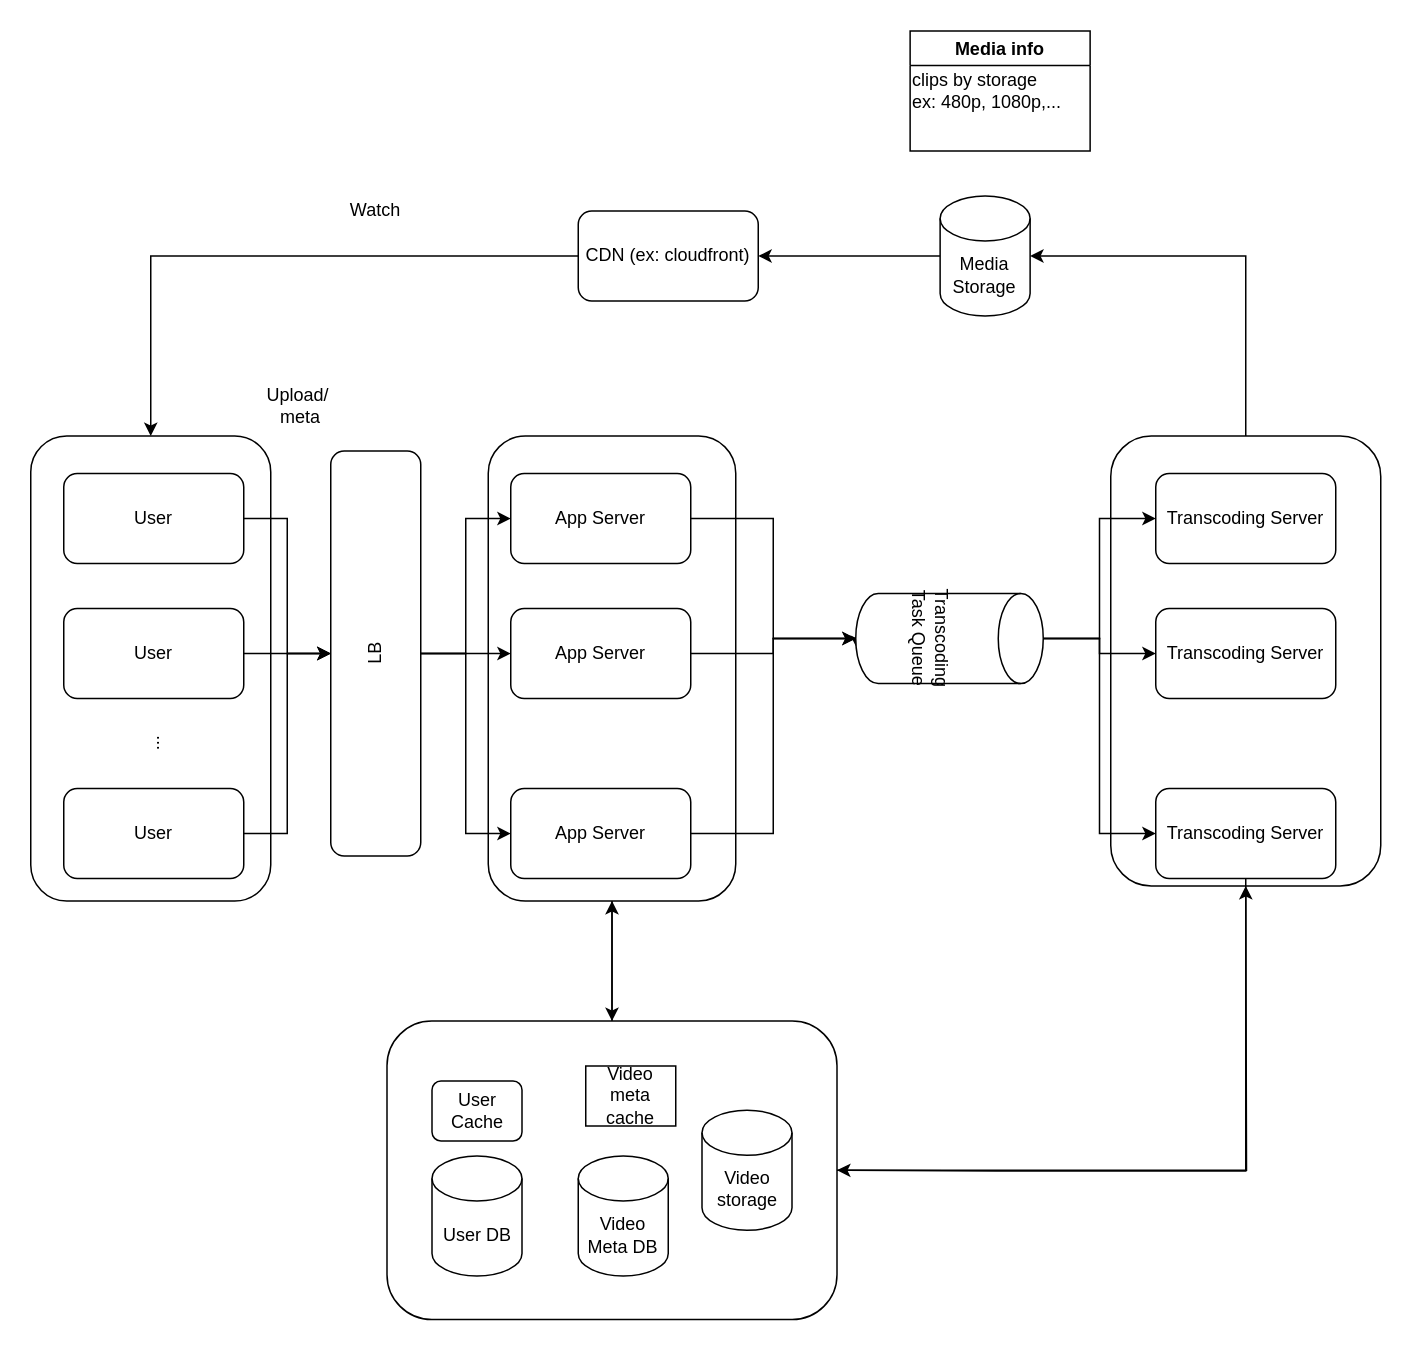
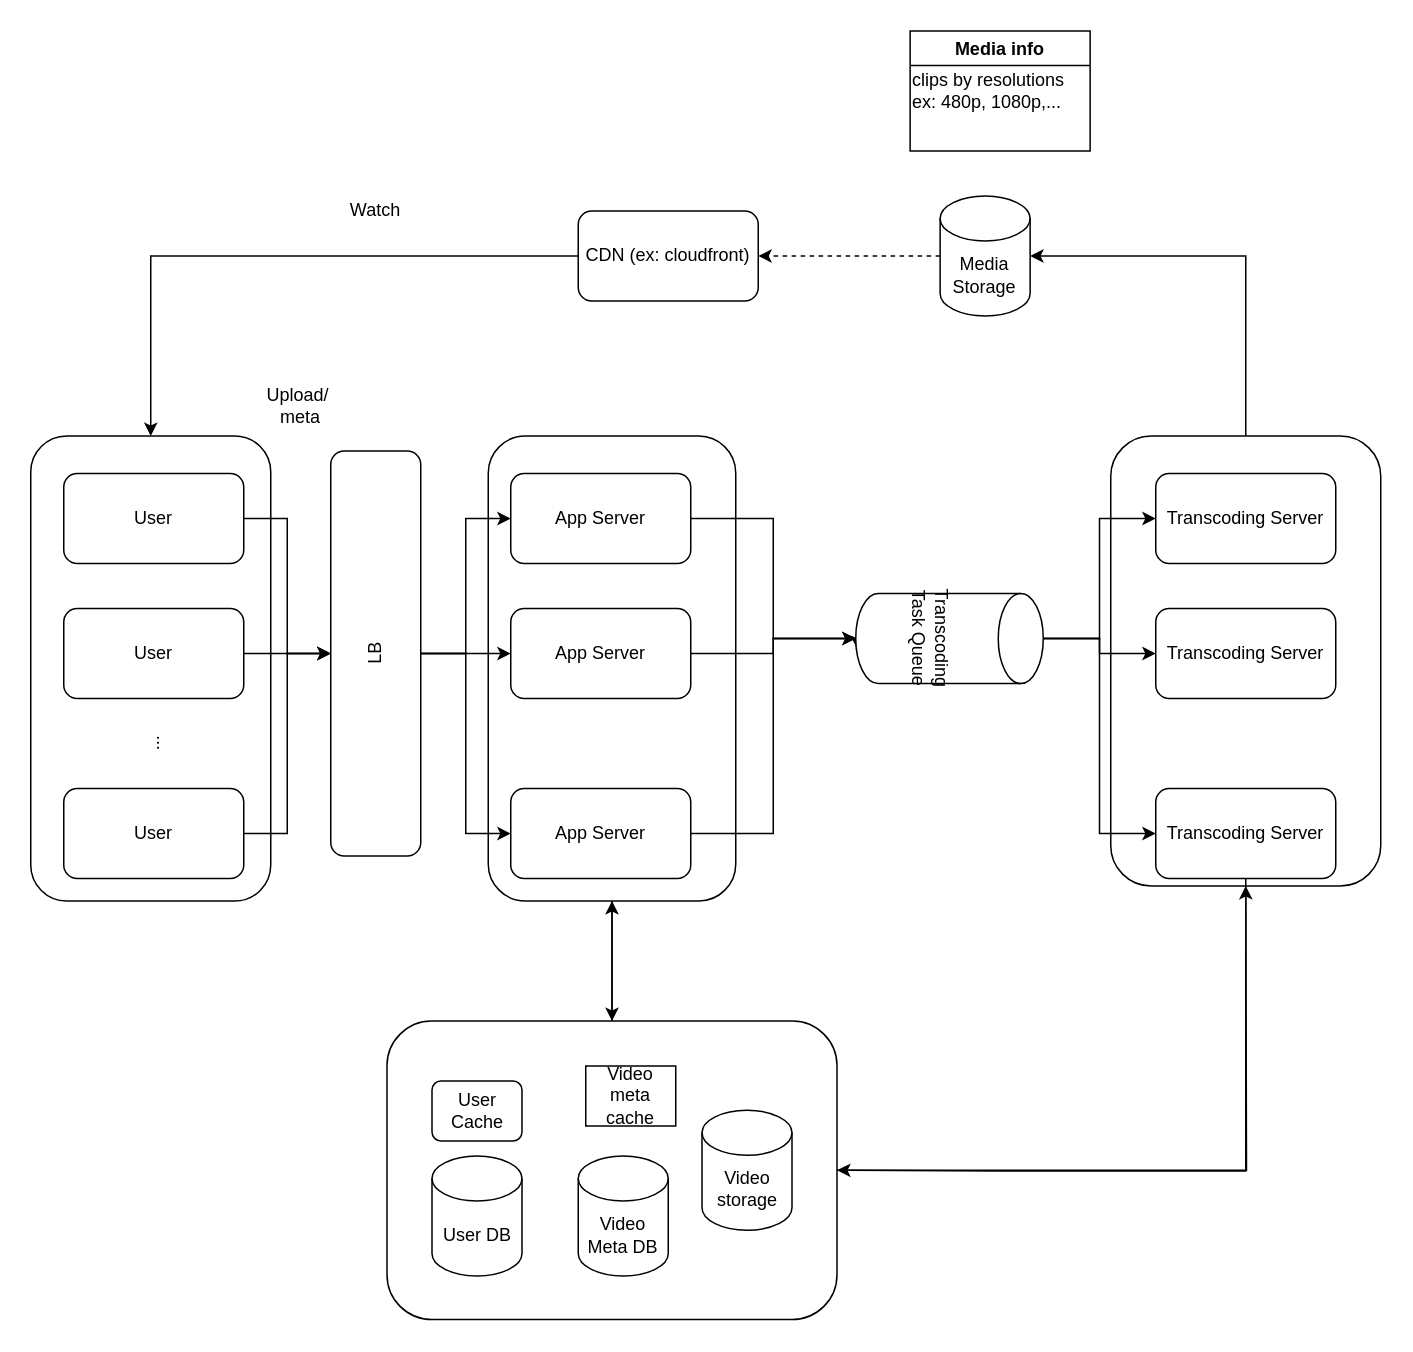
(990, 91) -> (1000, 91)
(853, 256) -> (853, 256)
